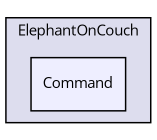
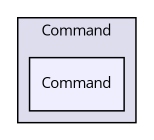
(78, 32) -> (77, 32)
